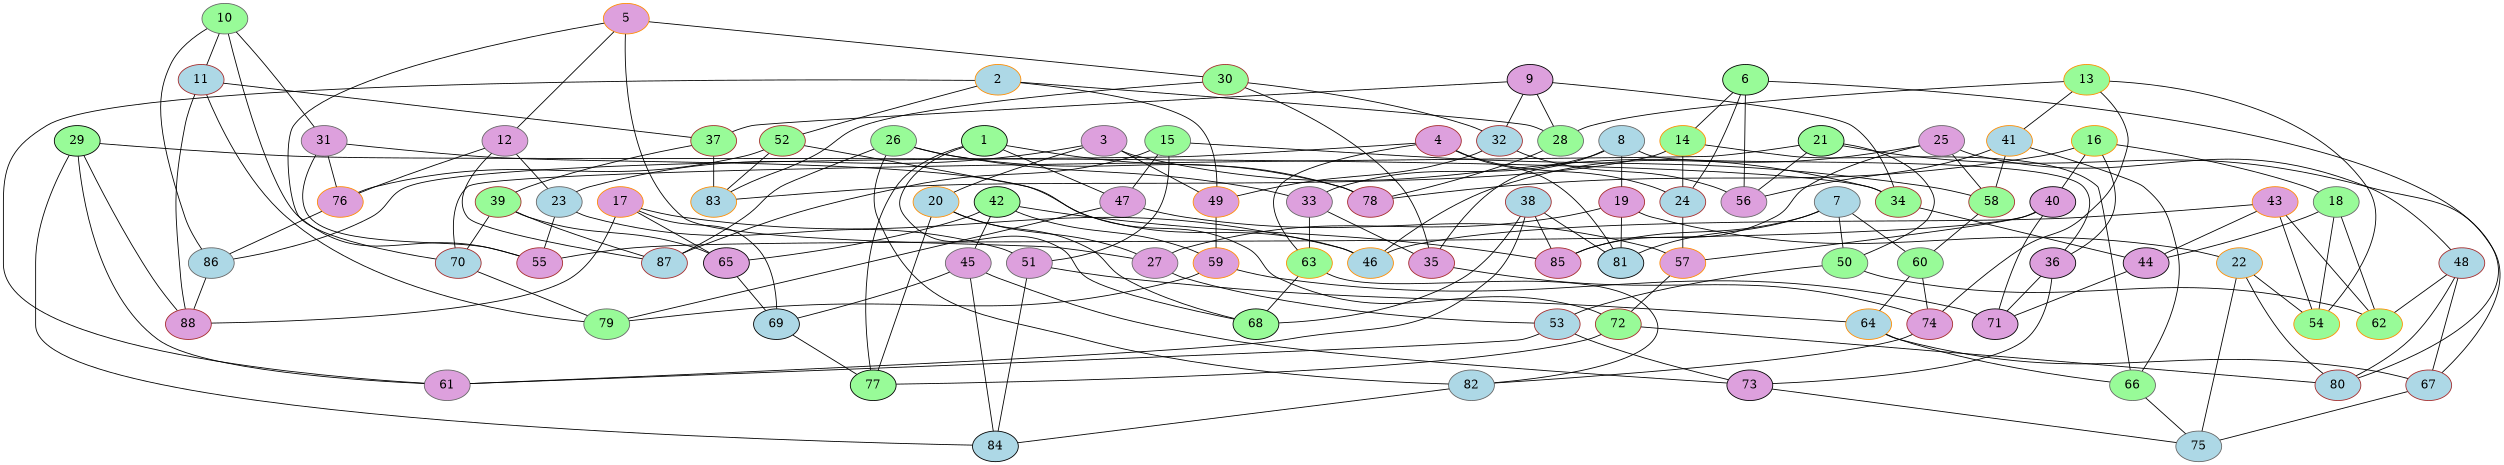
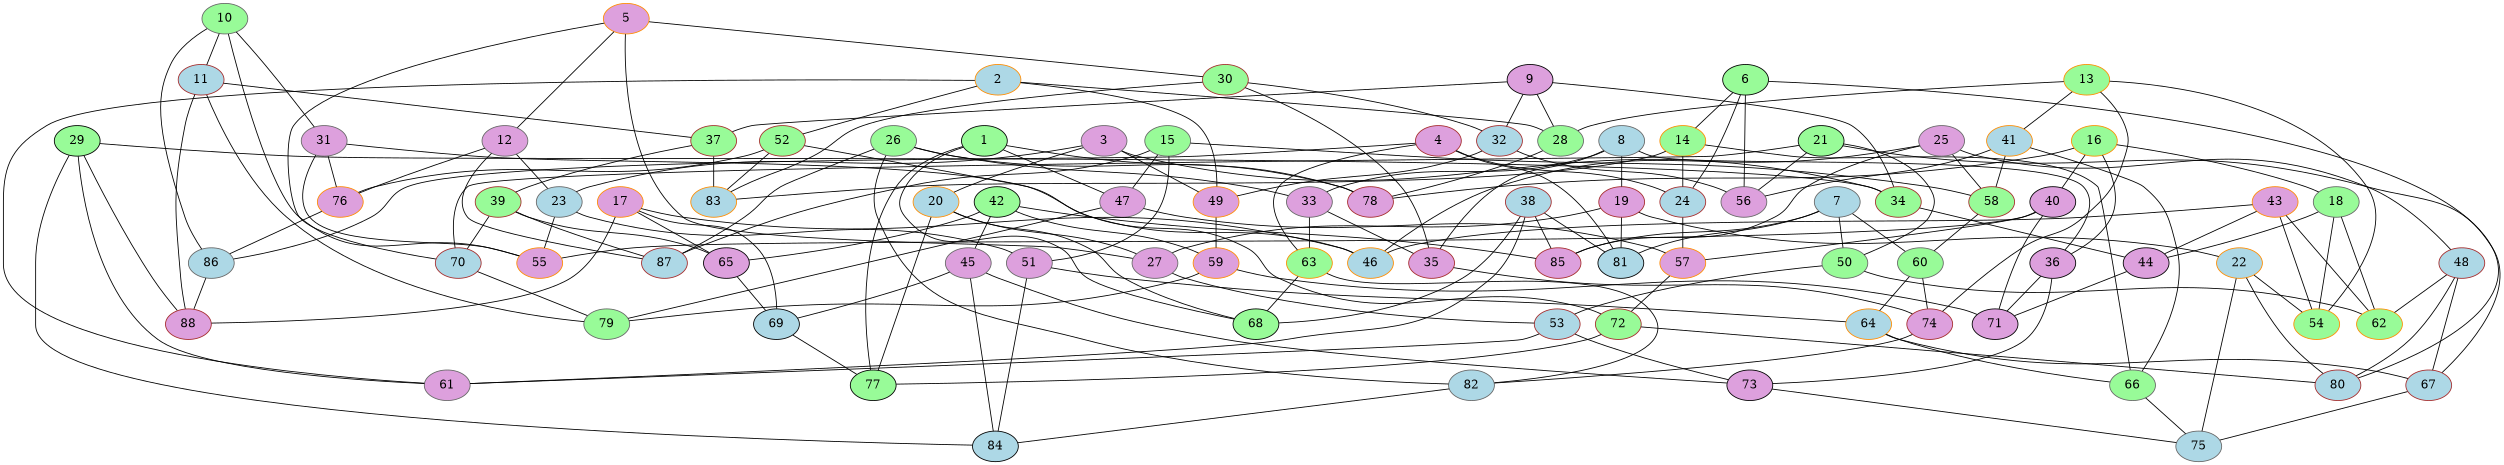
(540, 263) -> (540, 263)
